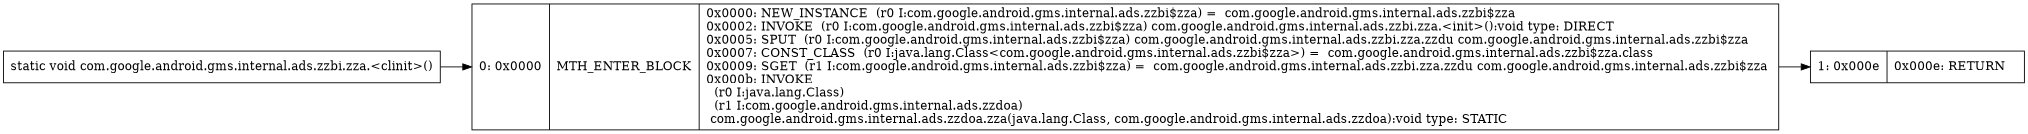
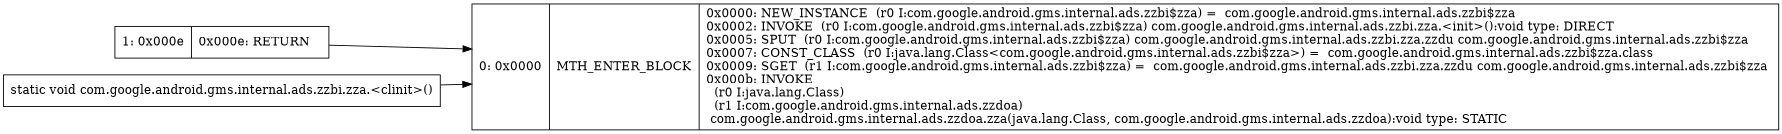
(1790, 67) -> (396, 47)
